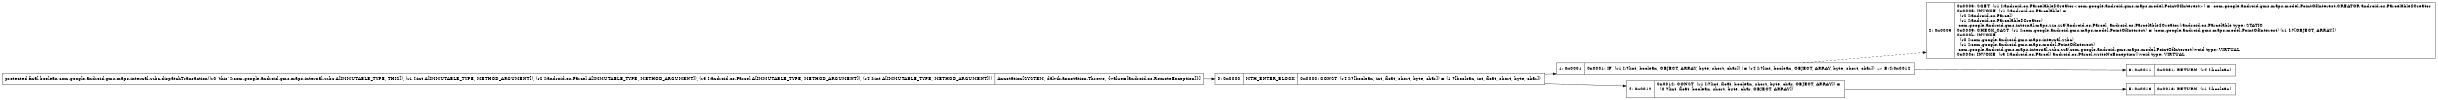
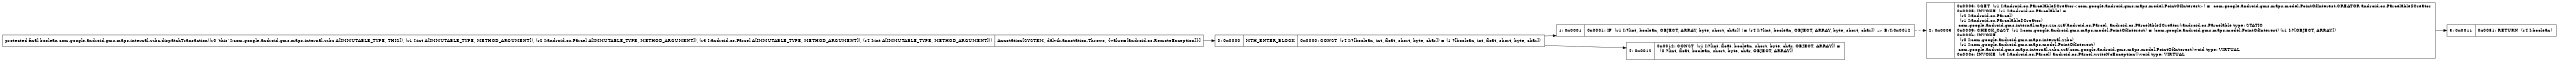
(2019, 70) -> (2440, 30)
(2181, 89) -> none
